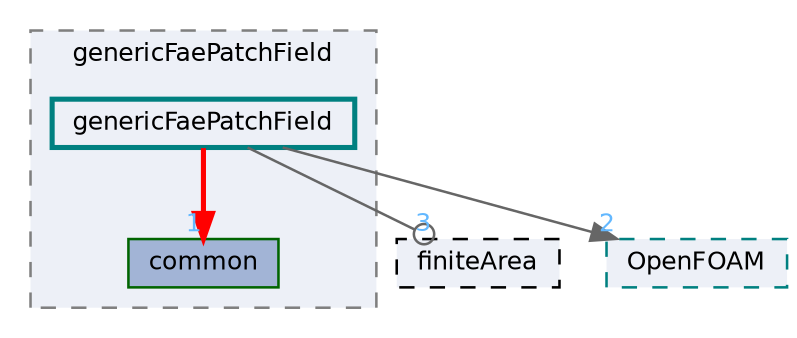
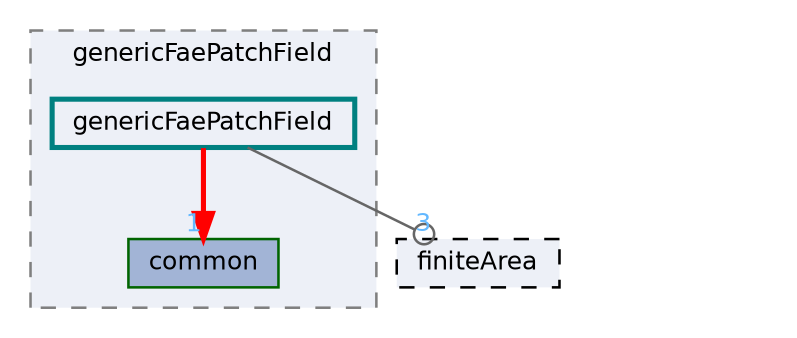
(697, 263) -> none
